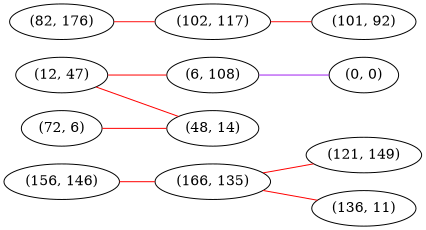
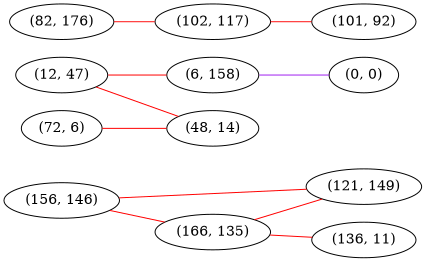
(213, 75) -> (213, 75)
none -> (213, 194)
